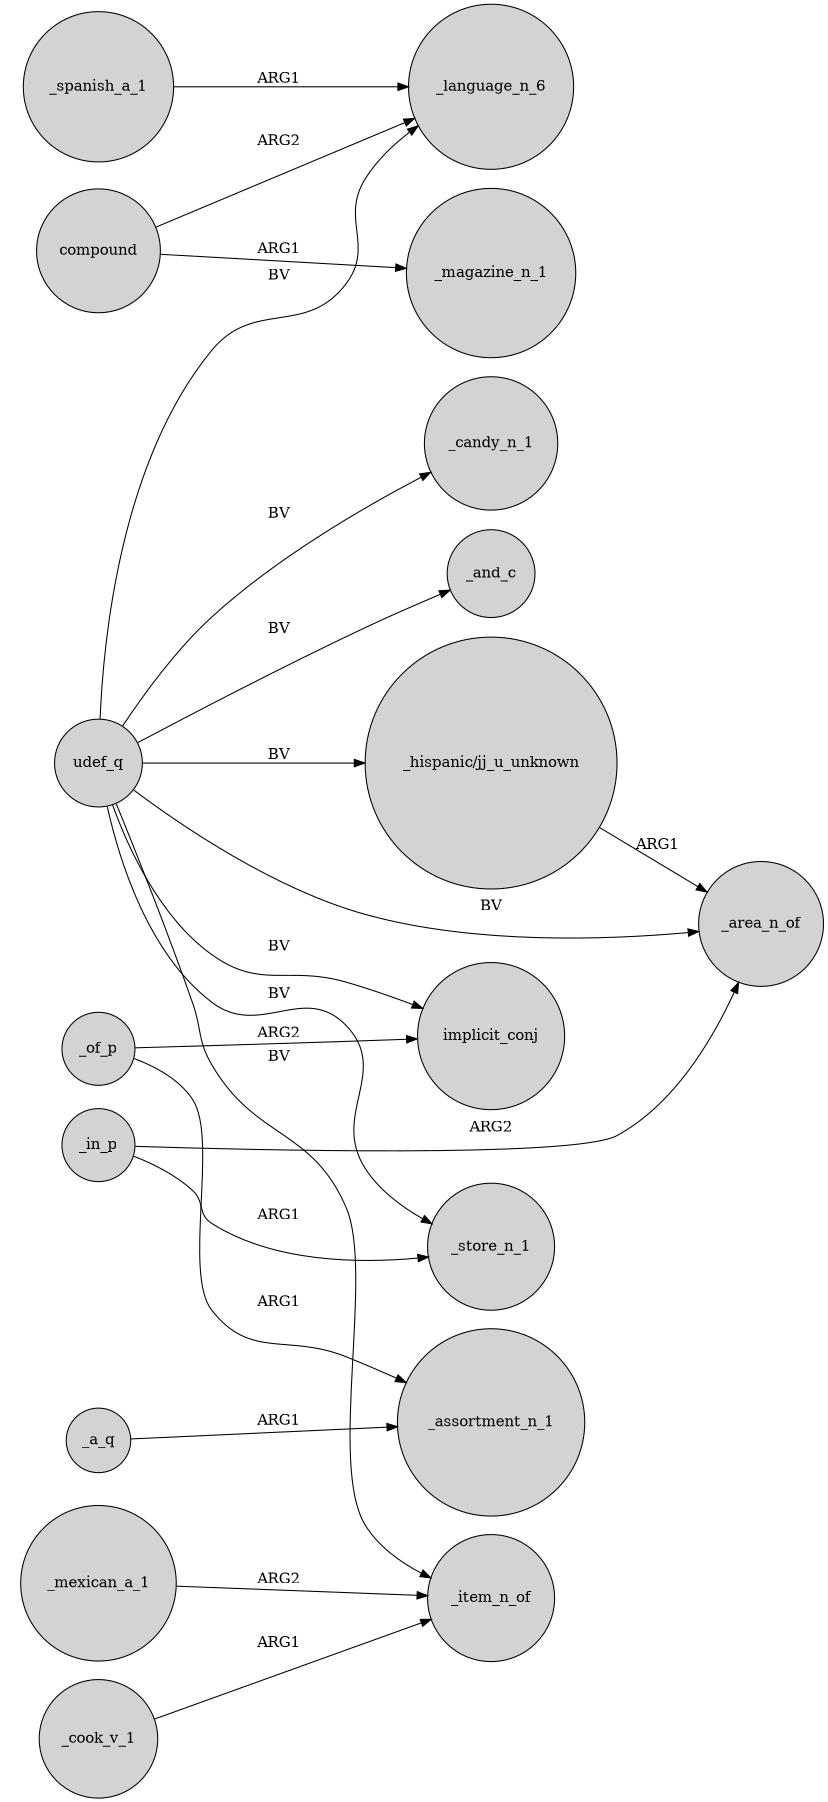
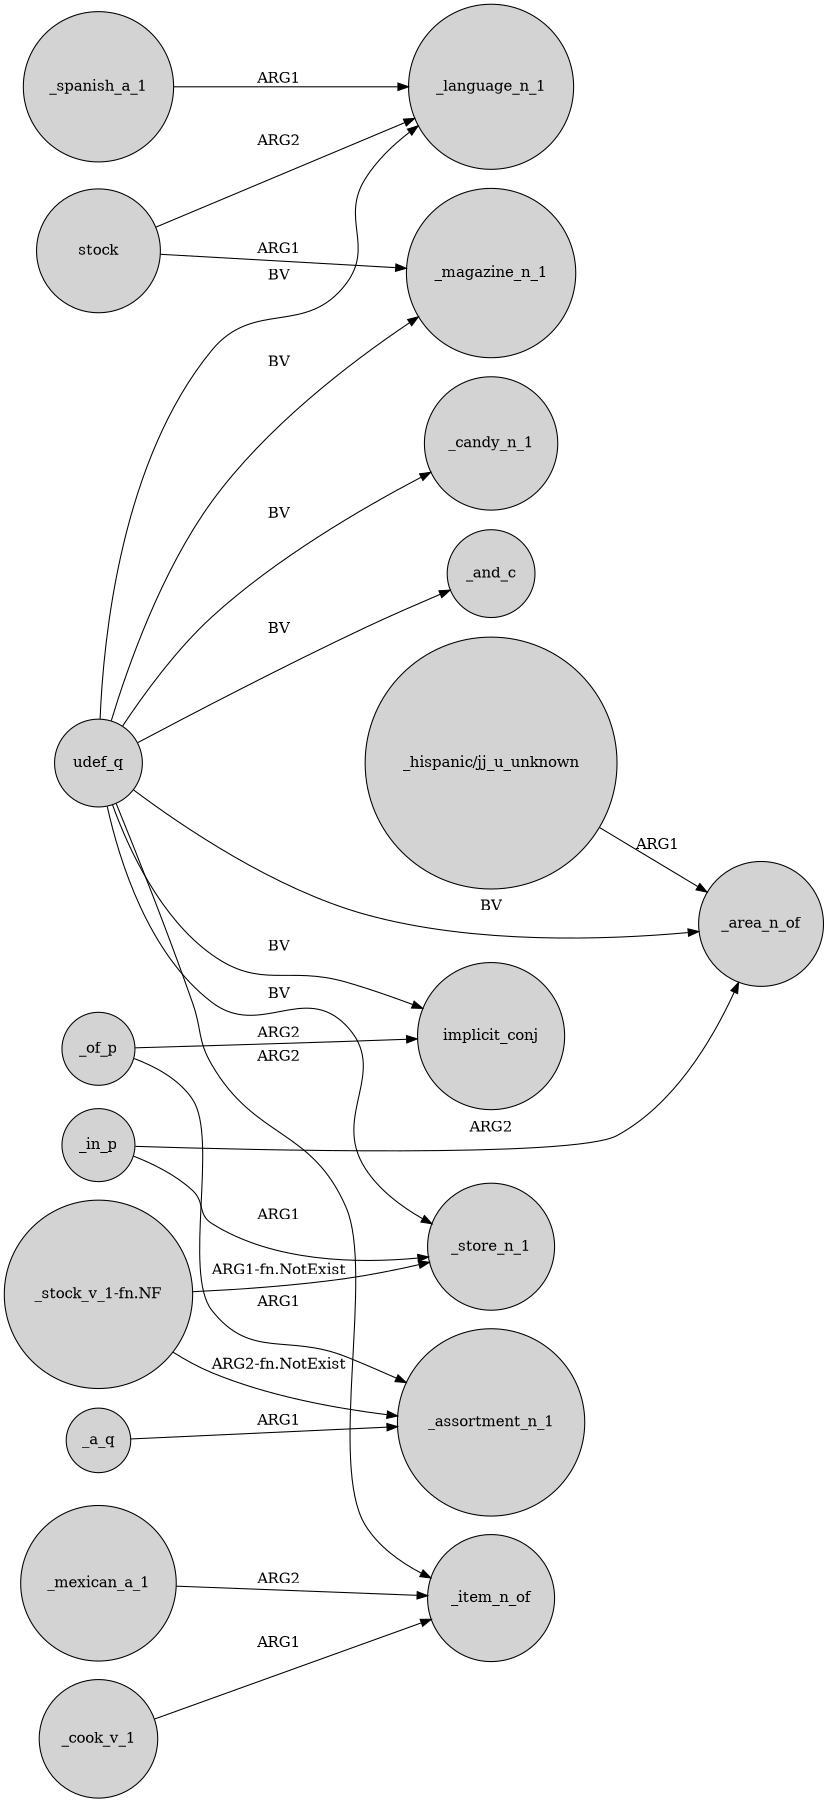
(491, 87) -> (491, 87)
(98, 251) -> (98, 251)
(248, 763) -> (220, 491)
(279, 1057) -> (279, 1057)
none -> (98, 1294)
